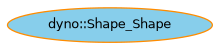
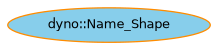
(110, 25) -> (109, 25)
